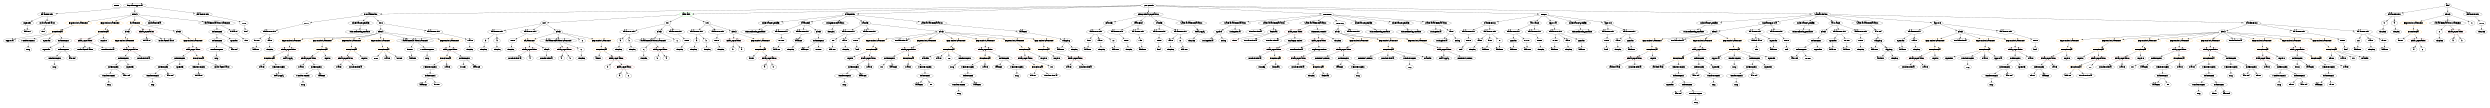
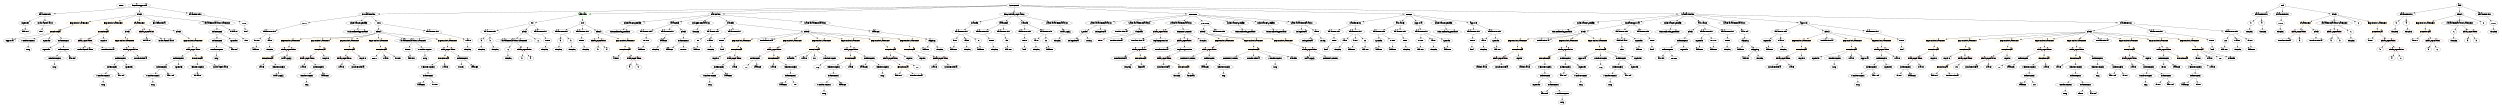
(614, 19) -> none
